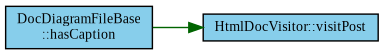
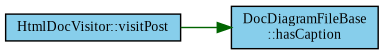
(171, 28) -> (199, 28)
